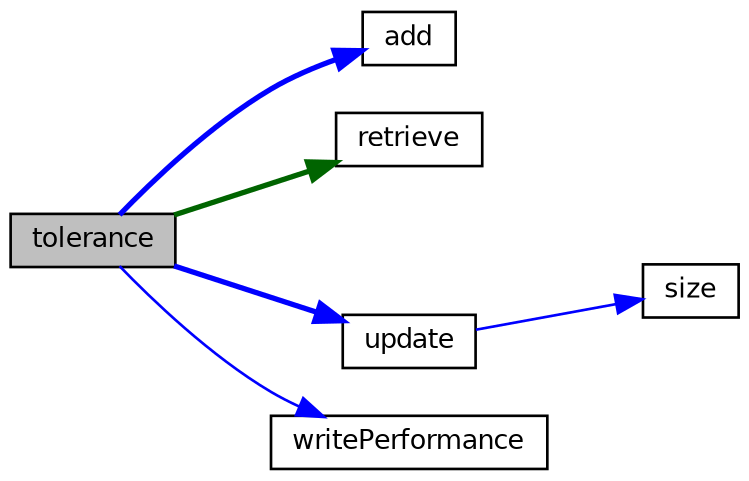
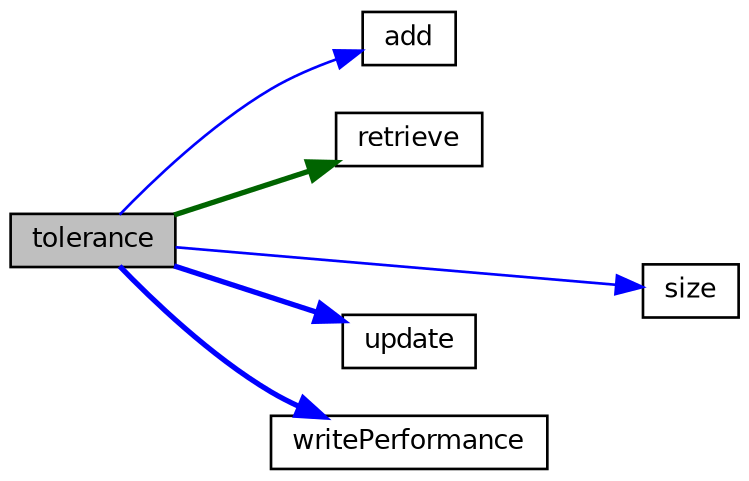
(219, 124) -> (219, 124)
(546, 317) -> (396, 266)
(204, 344) -> (204, 344)
